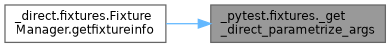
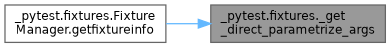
(85, 24) -> (85, 24)
